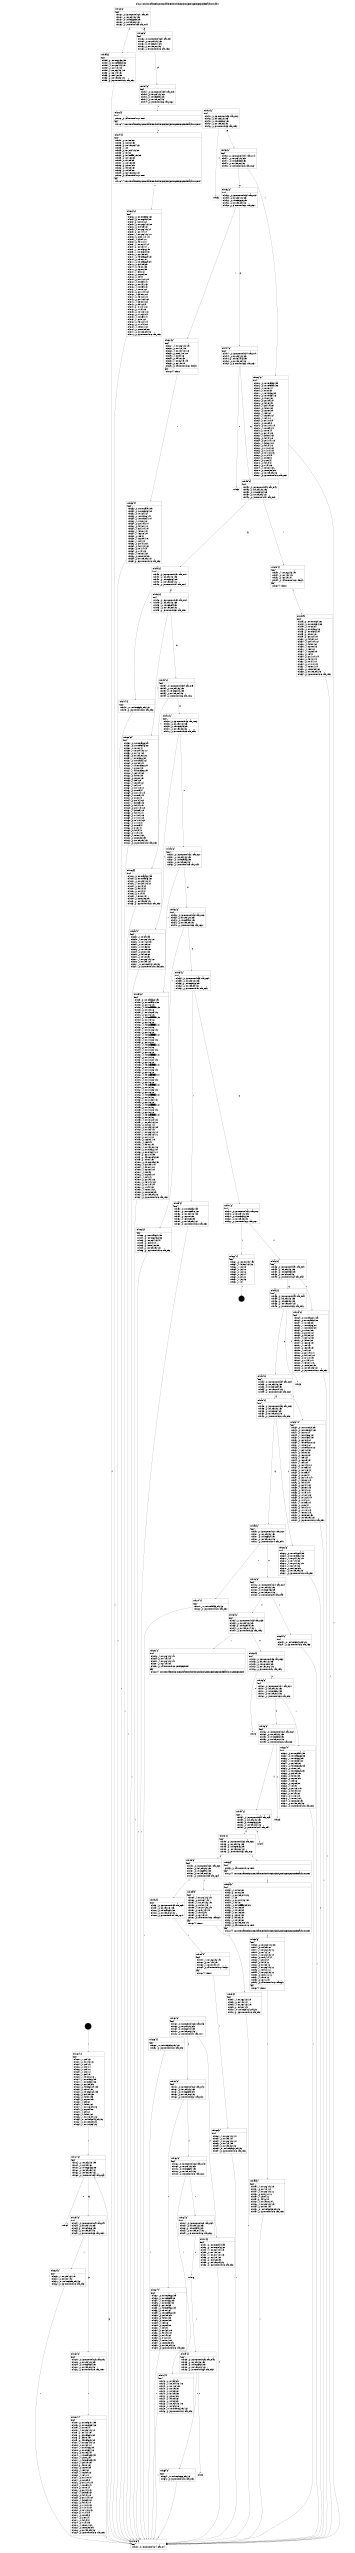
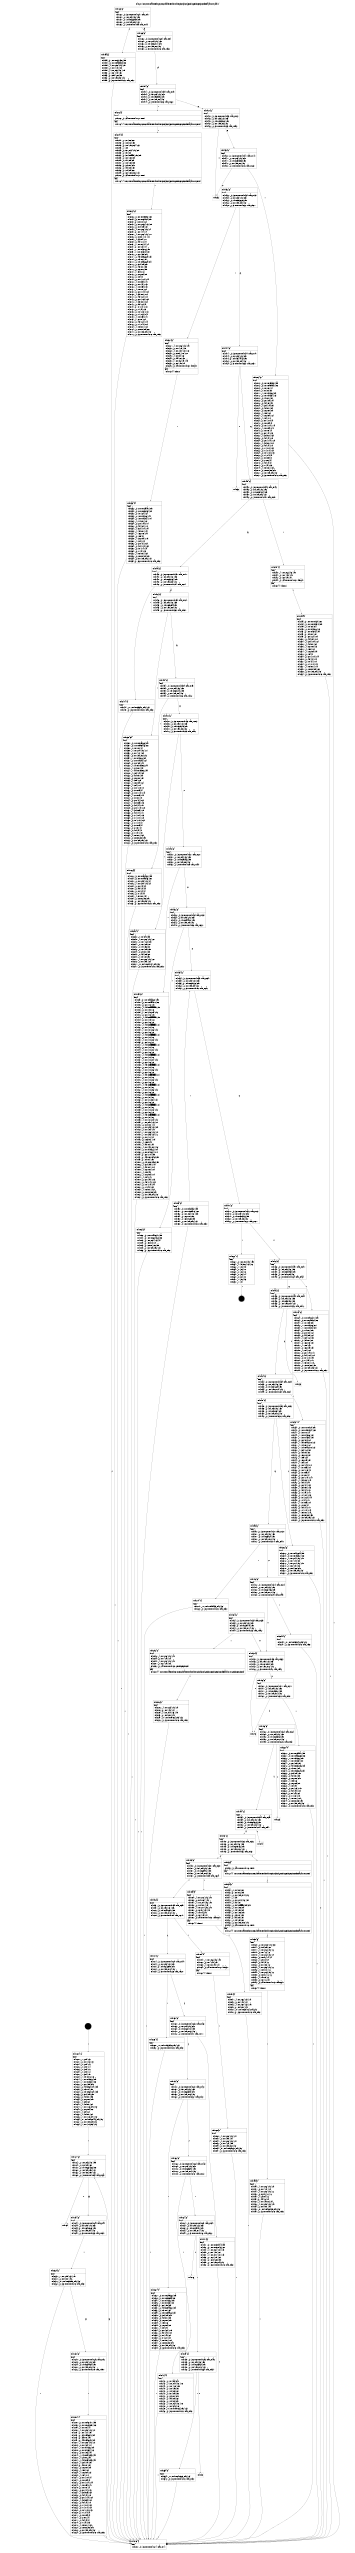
none -> (189, 104)
(239, 178) -> (224, 181)
(193, 1096) -> (185, 1096)
(275, 1396) -> none
(257, 1605) -> (267, 1624)
none -> (171, 1711)
(276, 1711) -> (262, 1715)
none -> (167, 1964)
(88, 2294) -> (78, 2319)
(193, 2316) -> (197, 2294)
